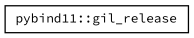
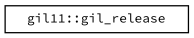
(97, 19) -> (97, 19)
